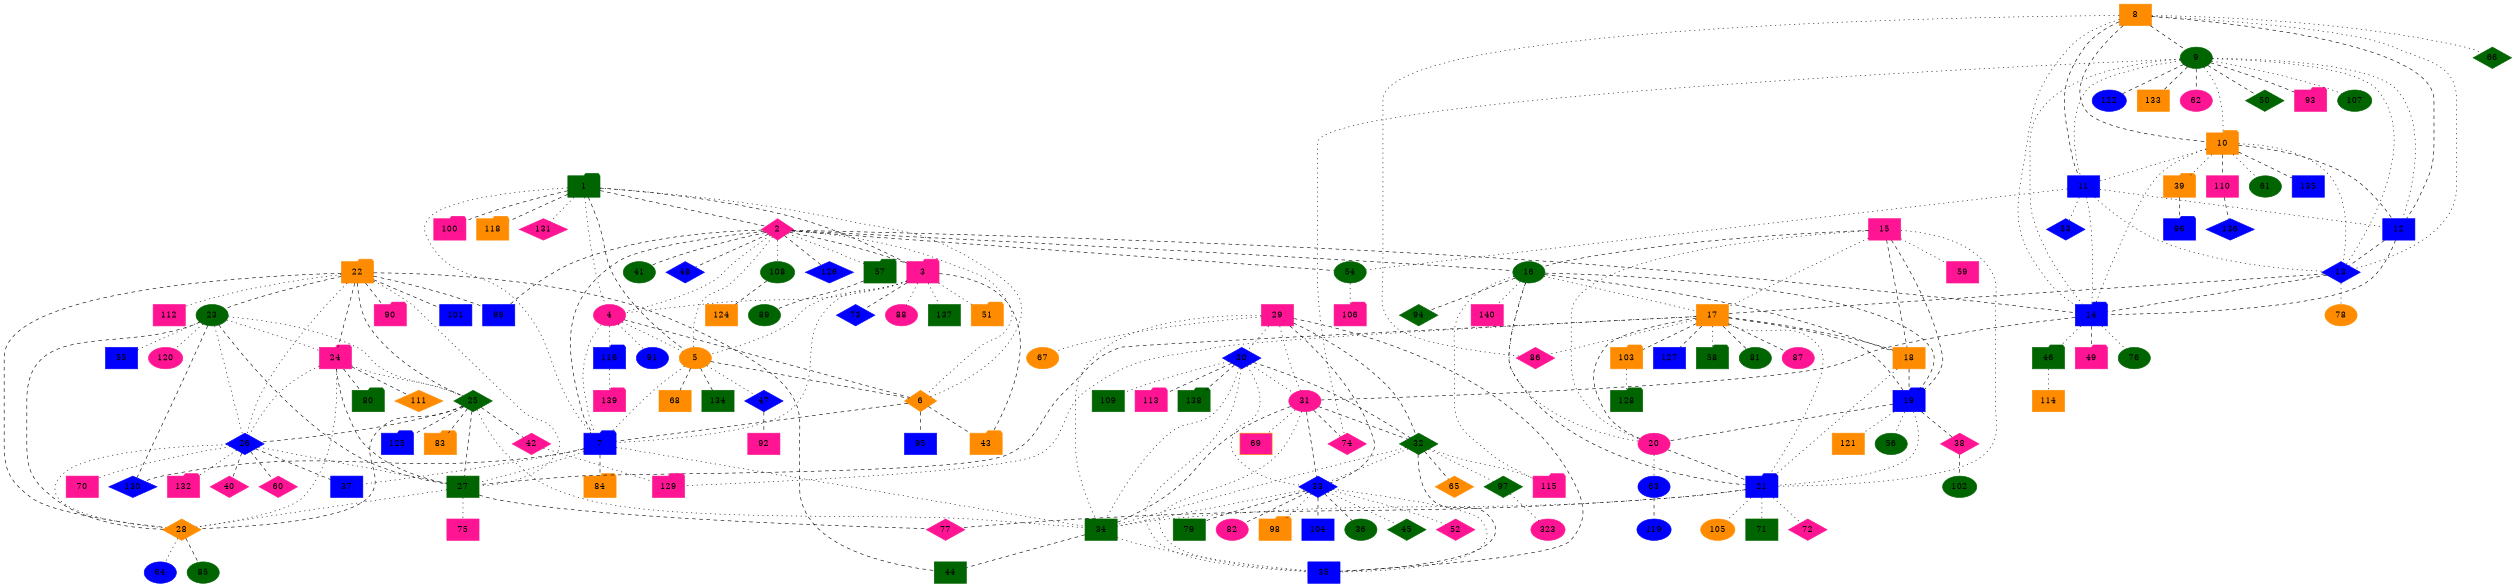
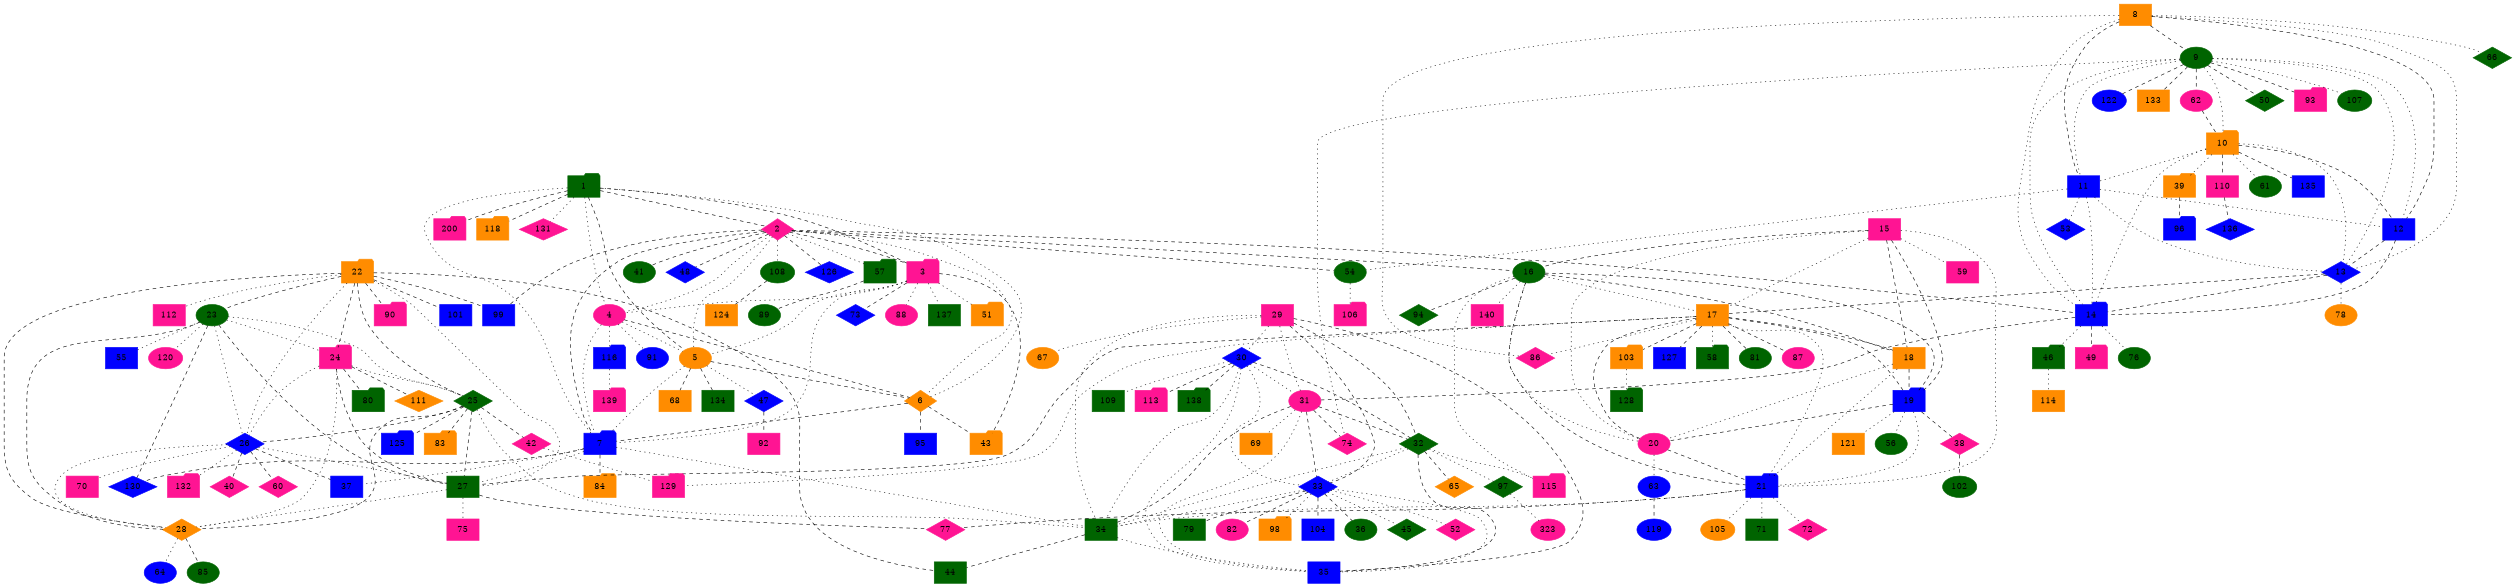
(2096, 118) -> (2209, 122)
(450, 229) -> (450, 229)
none -> (1781, 401)
(1256, 444) -> (1256, 444)
